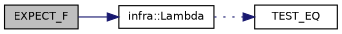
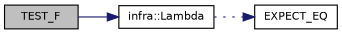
(41, 17) -> (41, 17)
(296, 17) -> (296, 17)
